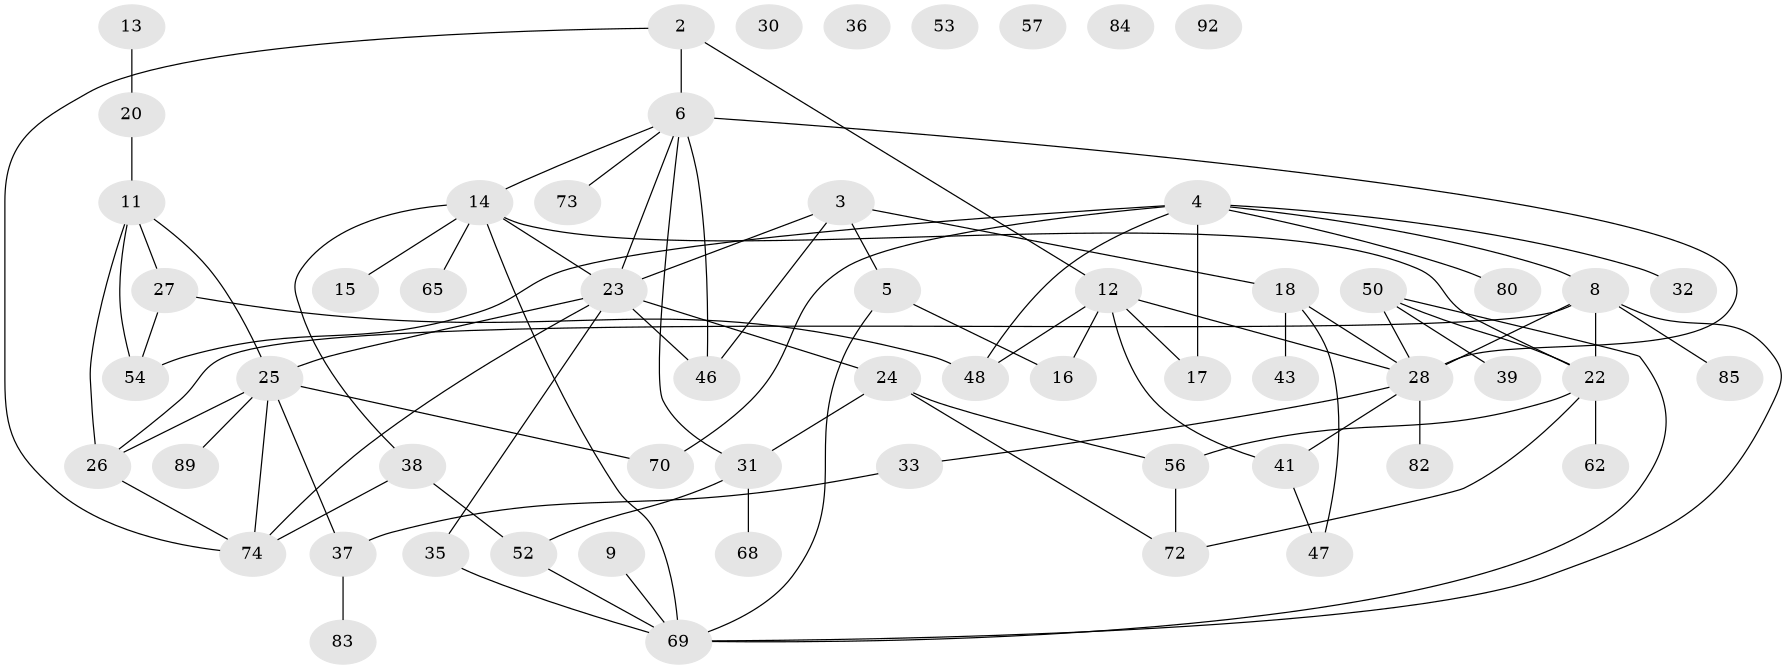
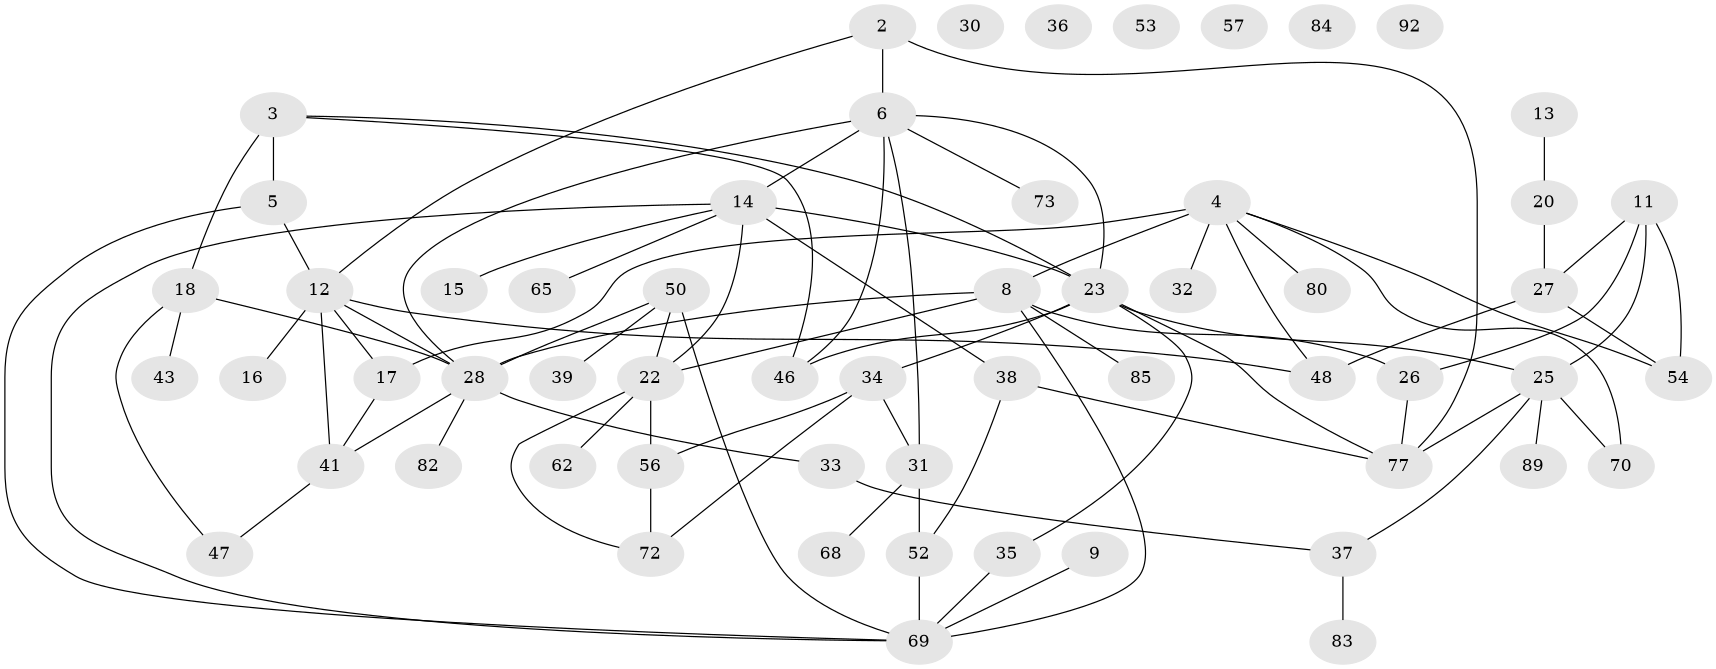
(132, 159) -> (1544, 247)
(975, 334) -> (297, 247)
(888, 378) -> (873, 378)
(184, 422) -> none
none -> (359, 422)
(253, 554) -> (1399, 466)
